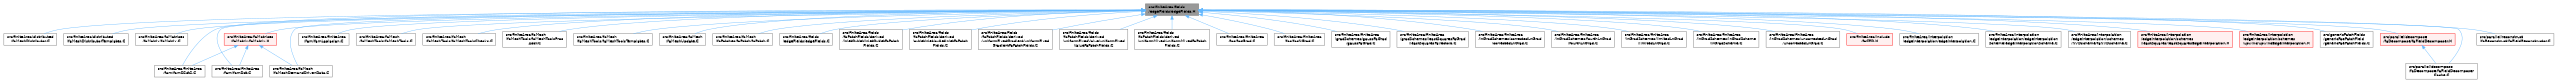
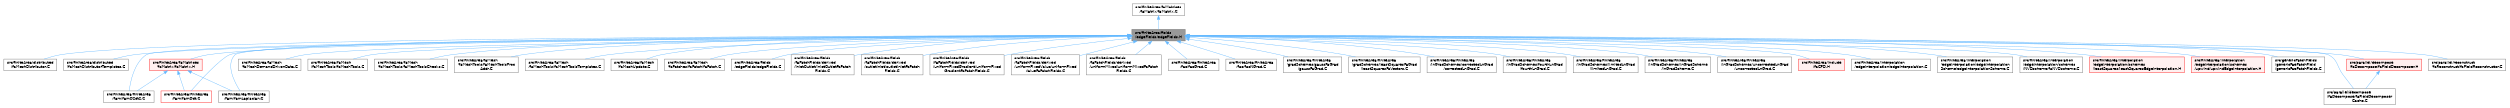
(658, 14) -> (1159, 24)
(277, 56) -> (212, 82)
(237, 71) -> (186, 97)
